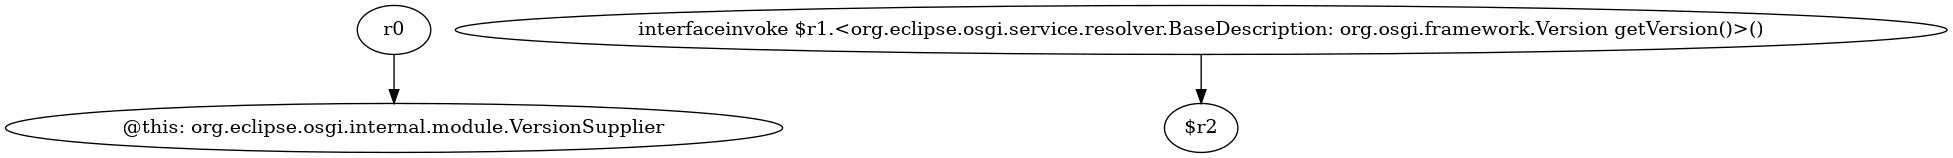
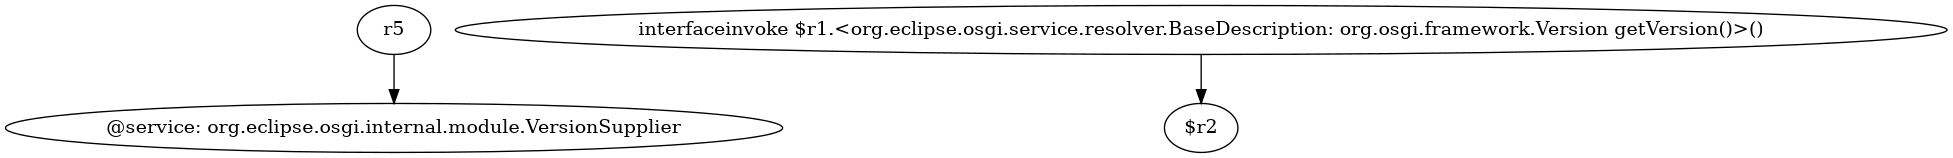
(394, 30) -> (394, 30)
(394, 128) -> (394, 128)
